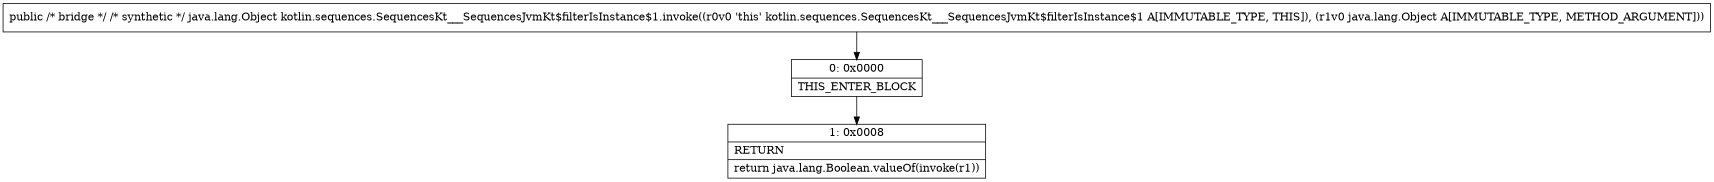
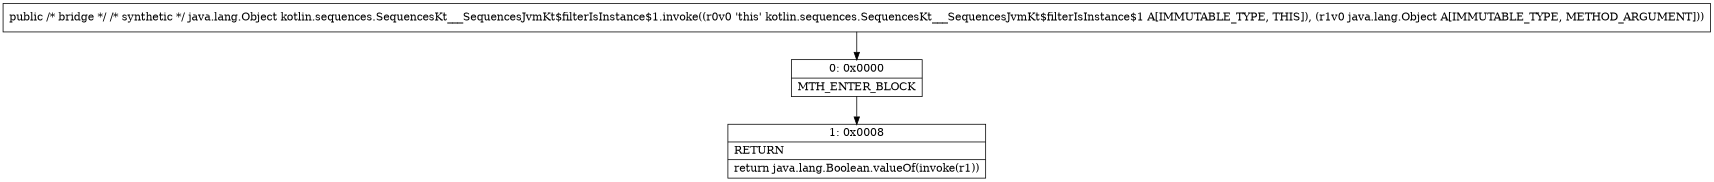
(857, 87) -> (857, 87)
